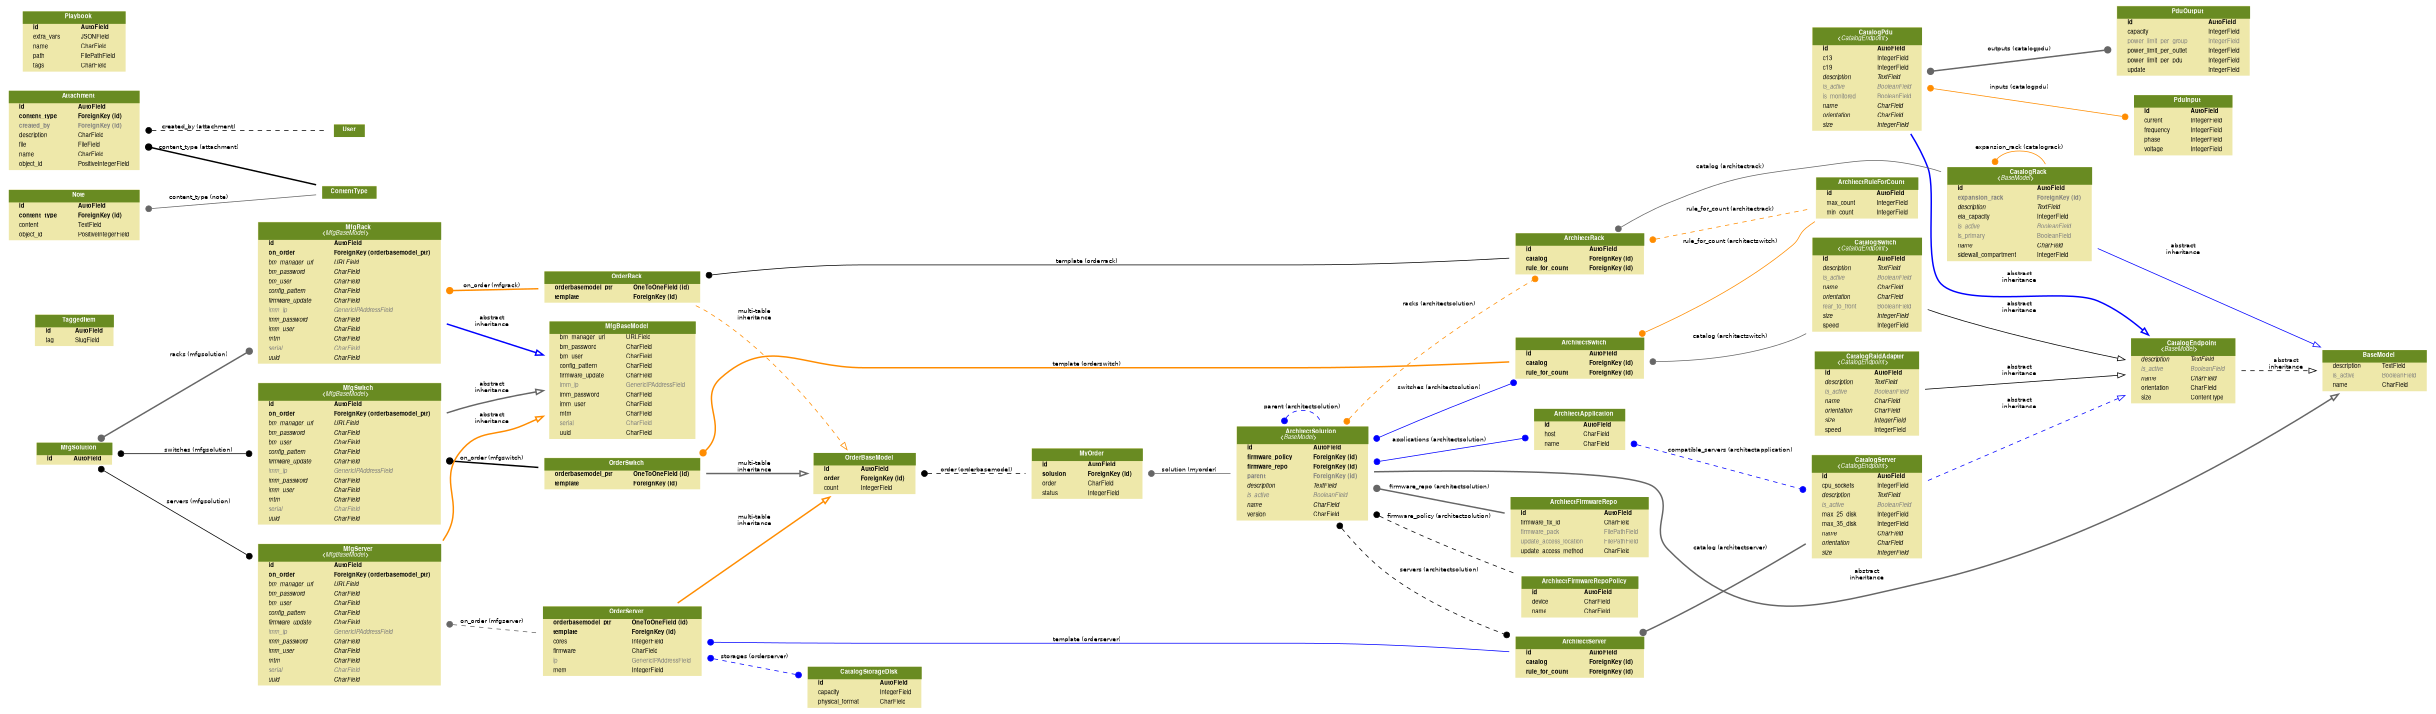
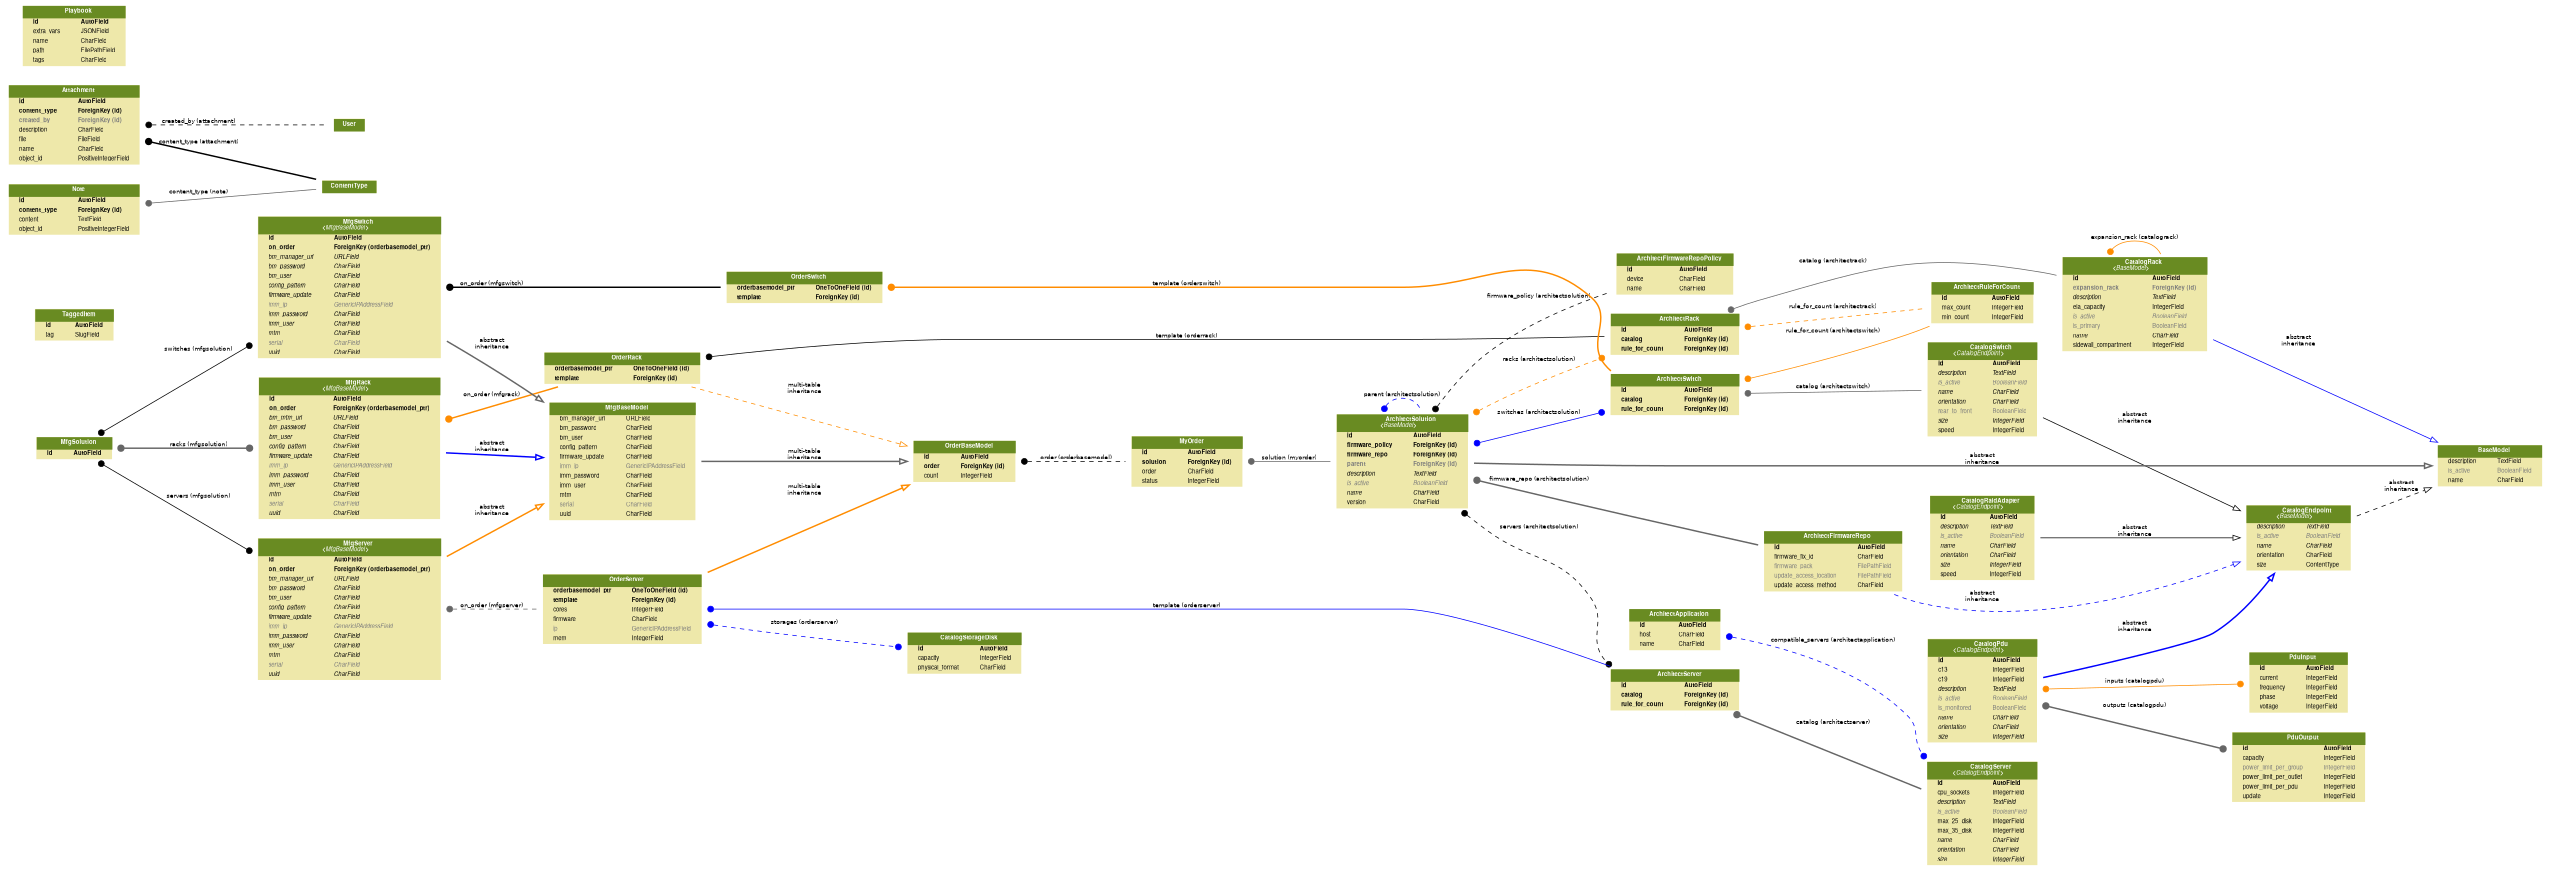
(291, 263) -> (286, 418)
(2023, 440) -> (2066, 607)
(1451, 450) -> none
(753, 474) -> (801, 461)
